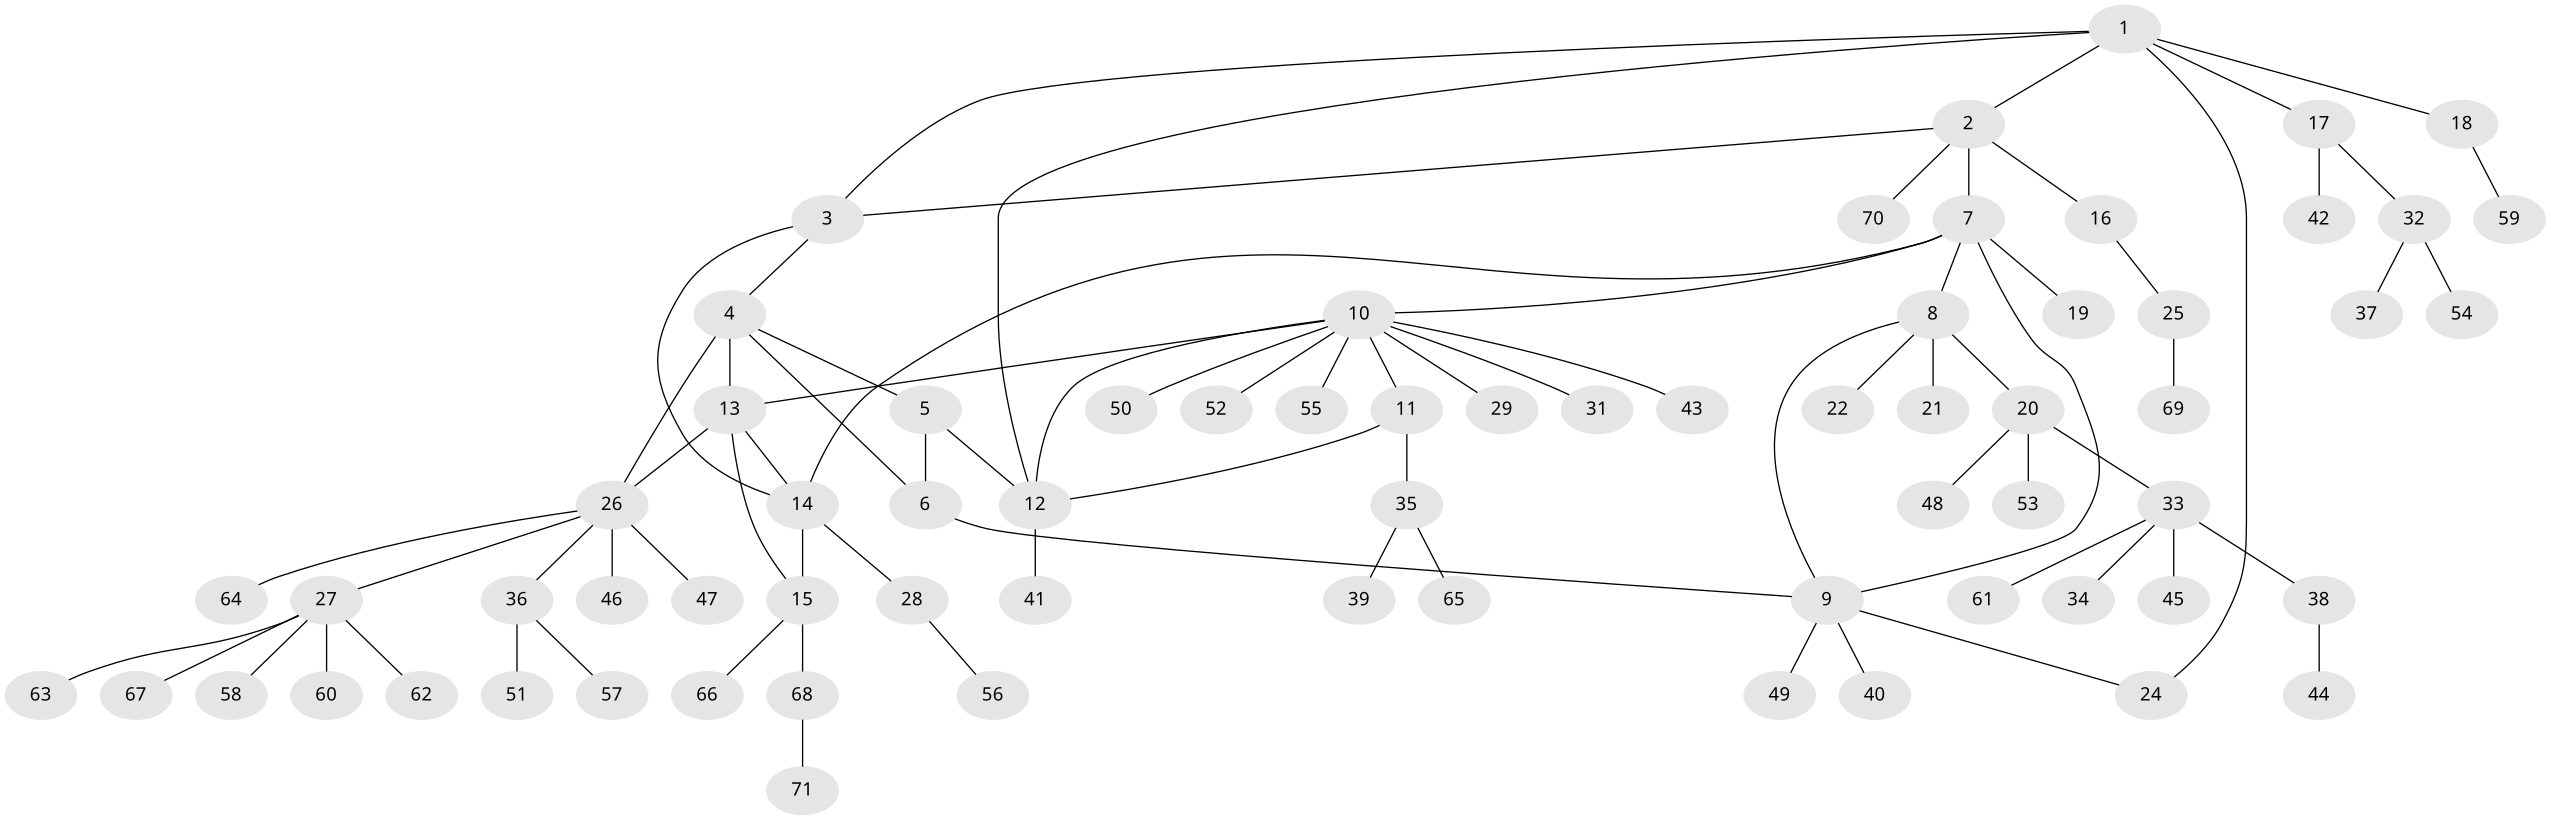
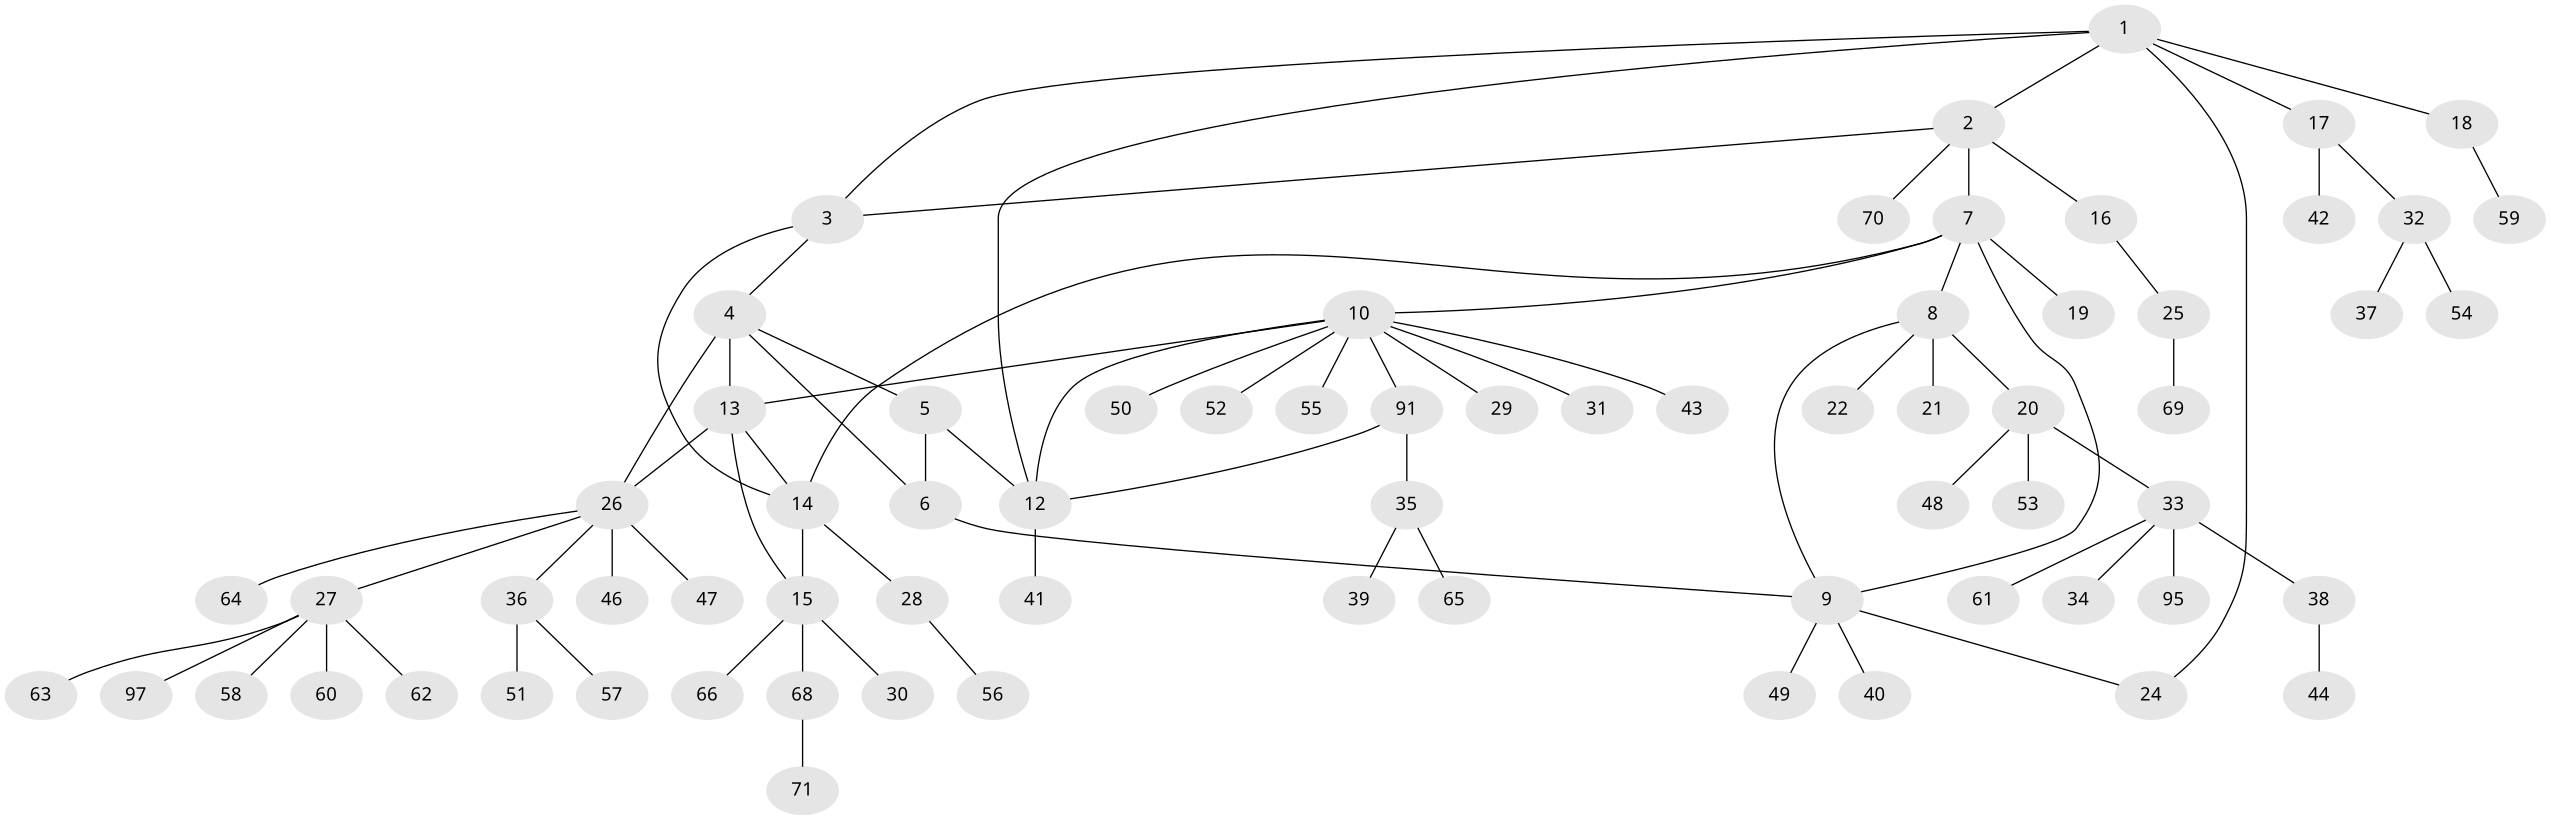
(1407, 410) -> (1407, 410)
(2174, 600) -> (2174, 600)
(136, 695) -> (136, 695)
none -> (898, 695)
